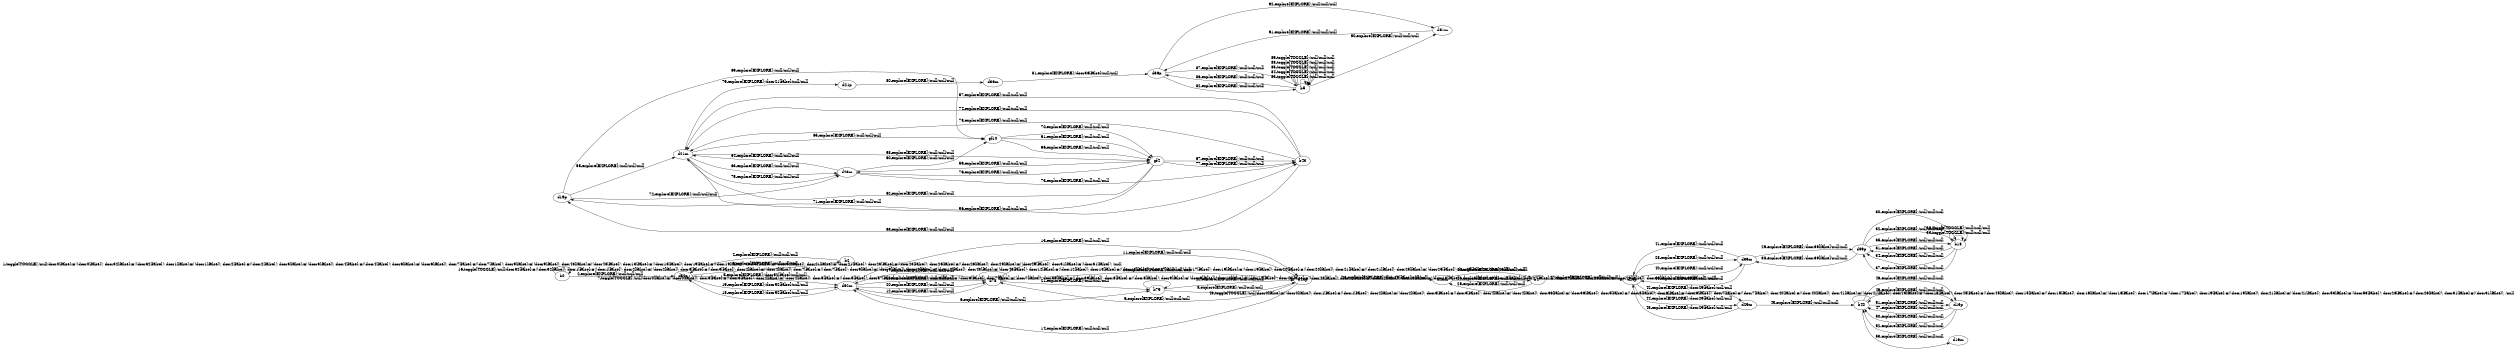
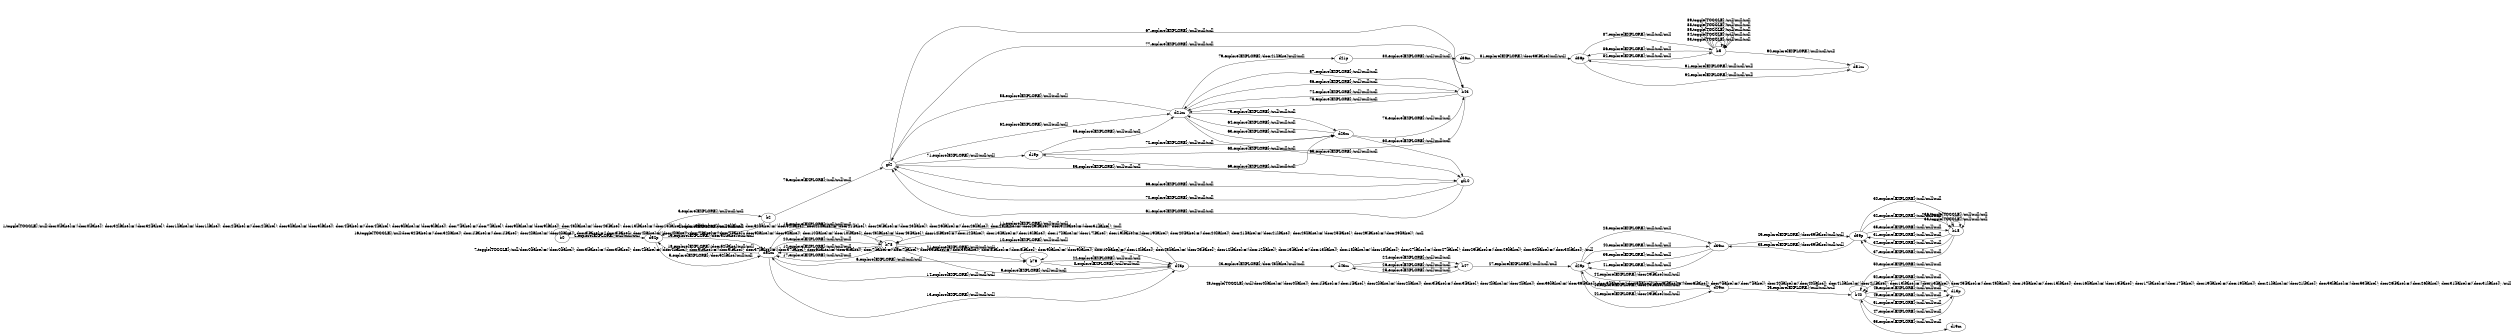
(1002, 175) -> (827, 192)
